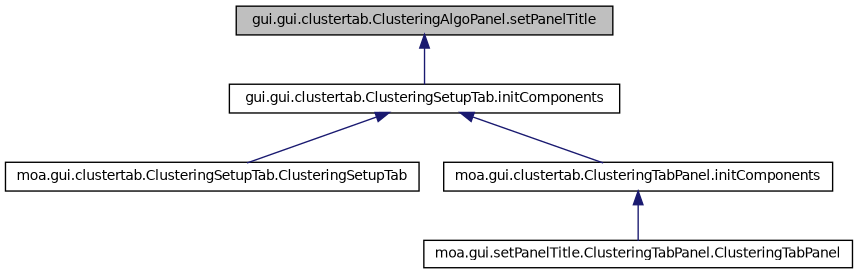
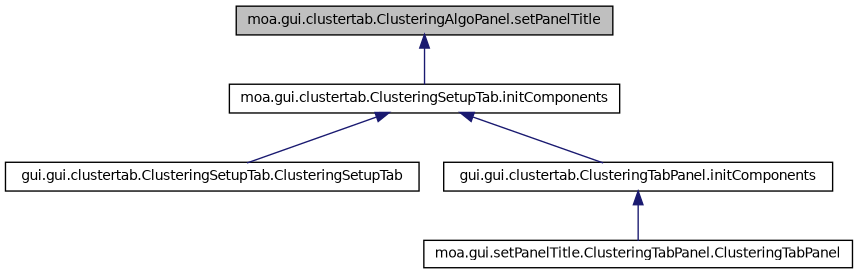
(425, 21) -> (425, 21)
(425, 99) -> (425, 99)
(212, 177) -> (212, 177)
(638, 177) -> (638, 177)
